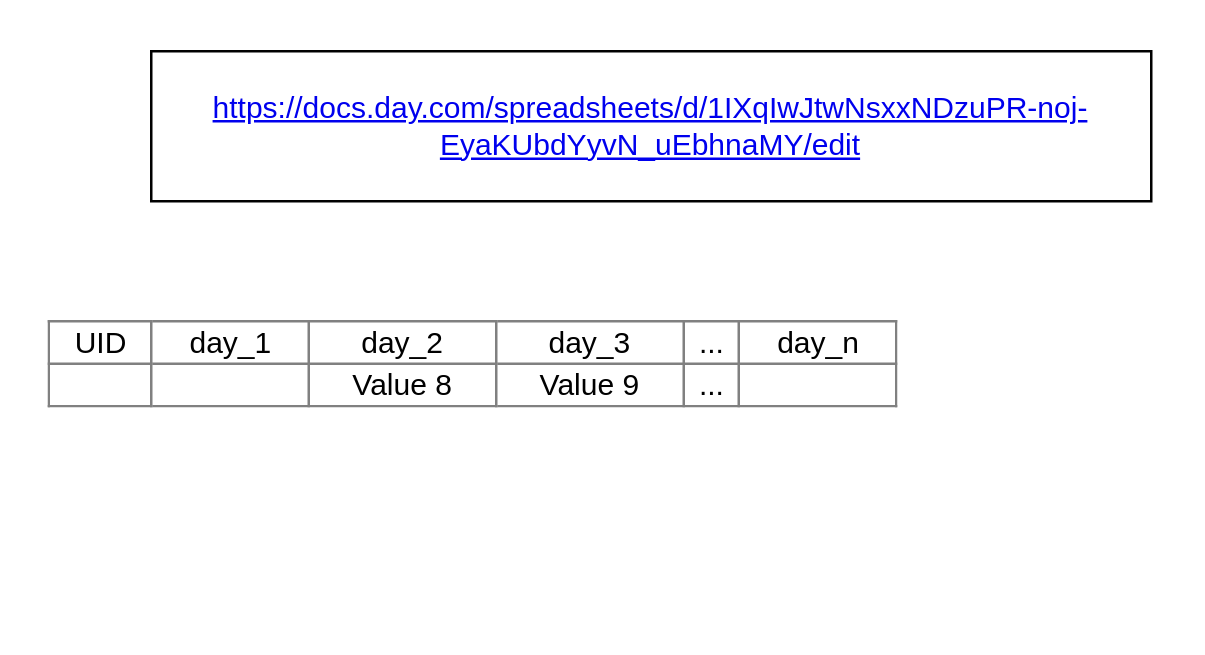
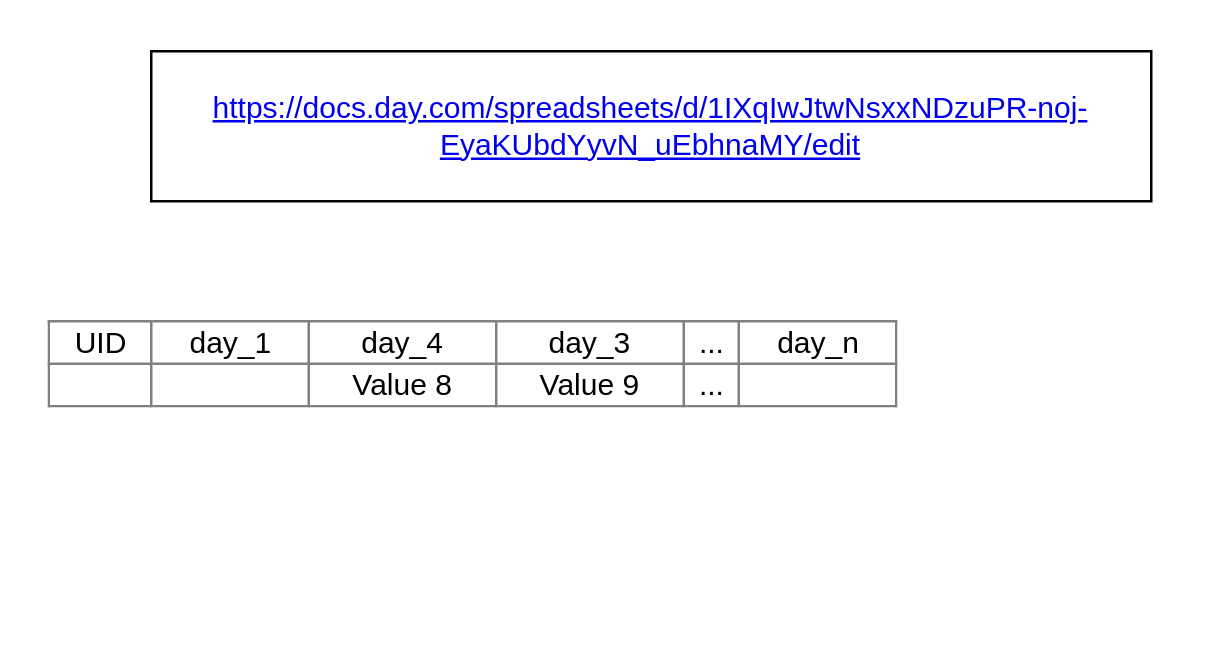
(474, 364) -> (474, 364)
